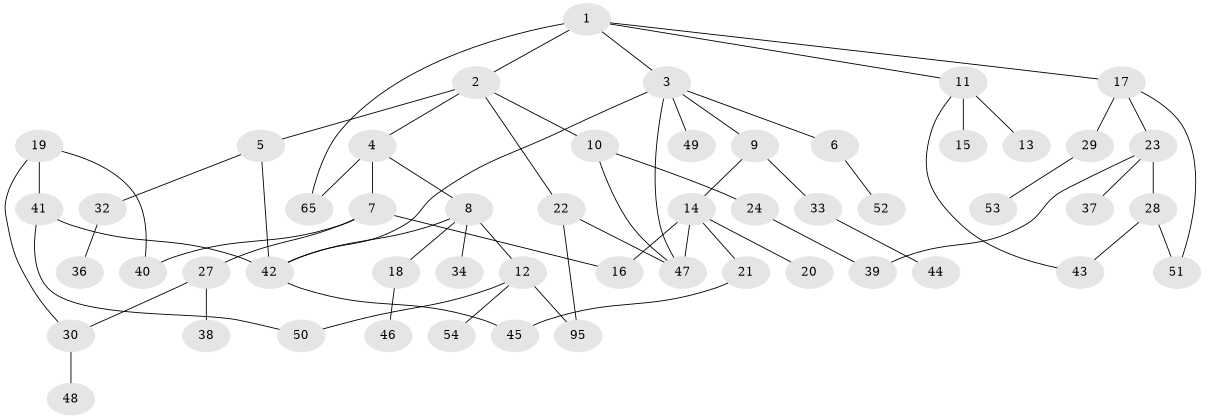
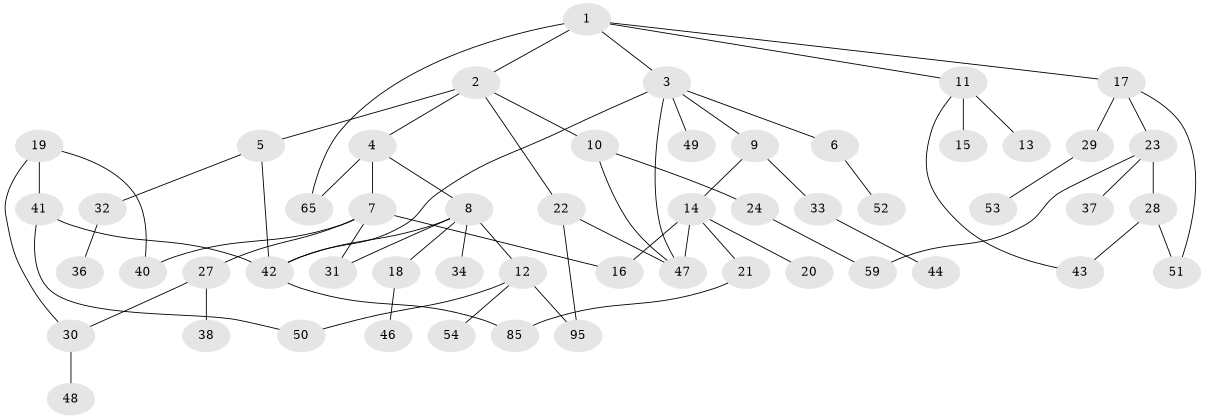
none -> (333, 273)
(873, 273) -> (873, 273)
(515, 336) -> (515, 336)
